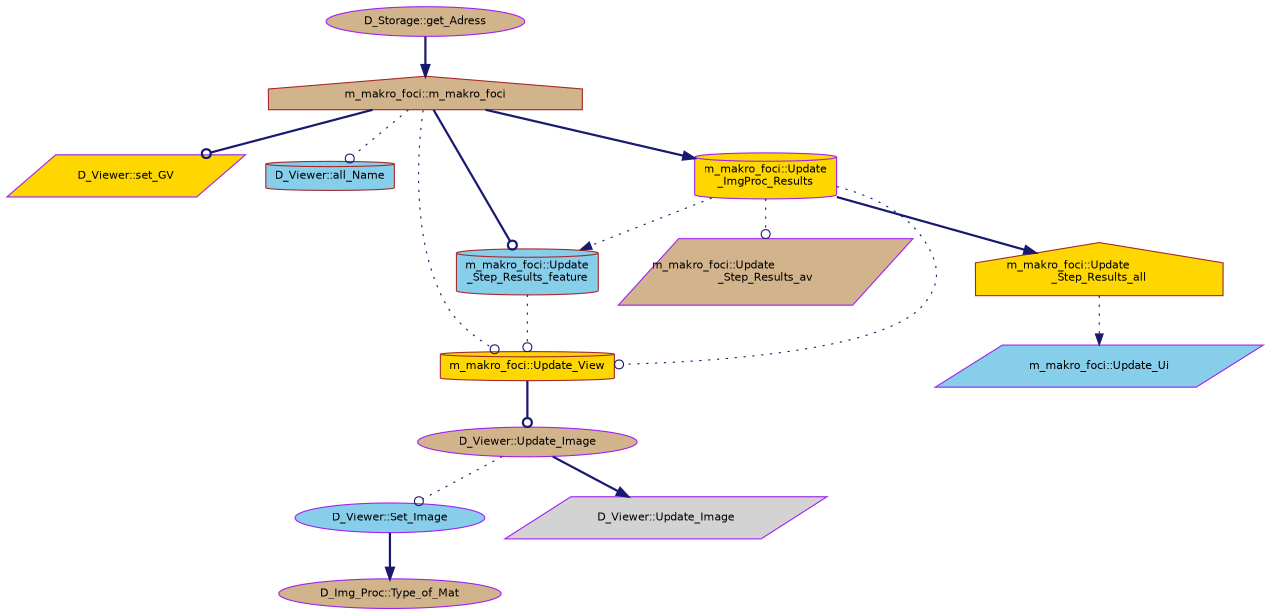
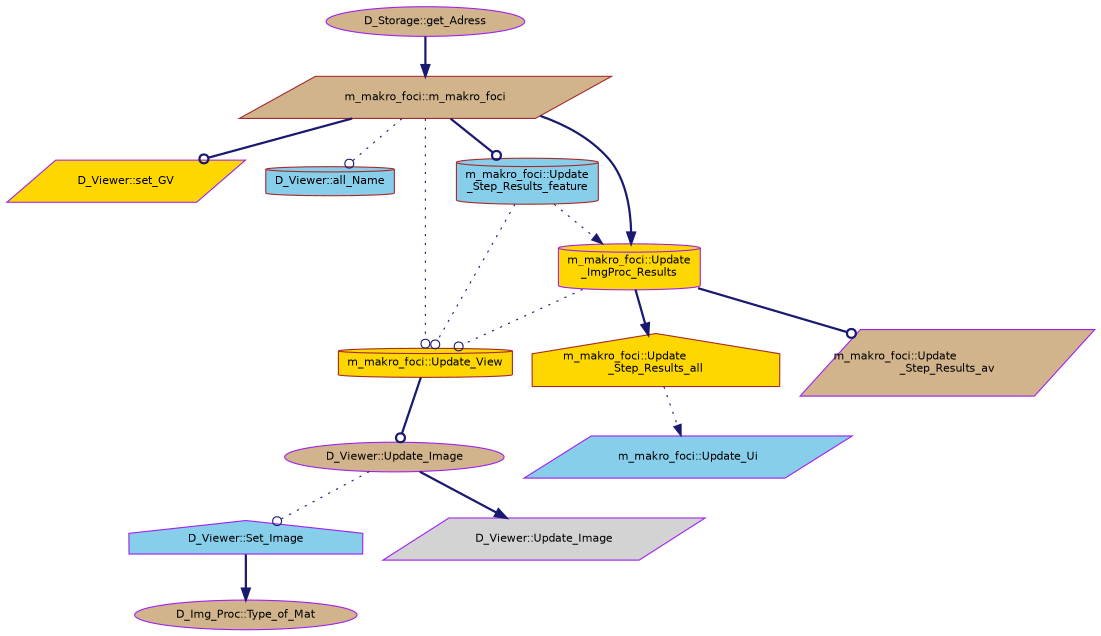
(425, 95) -> (425, 97)
(766, 214) -> (772, 310)
(651, 222) -> (574, 221)
(390, 518) -> (246, 539)
